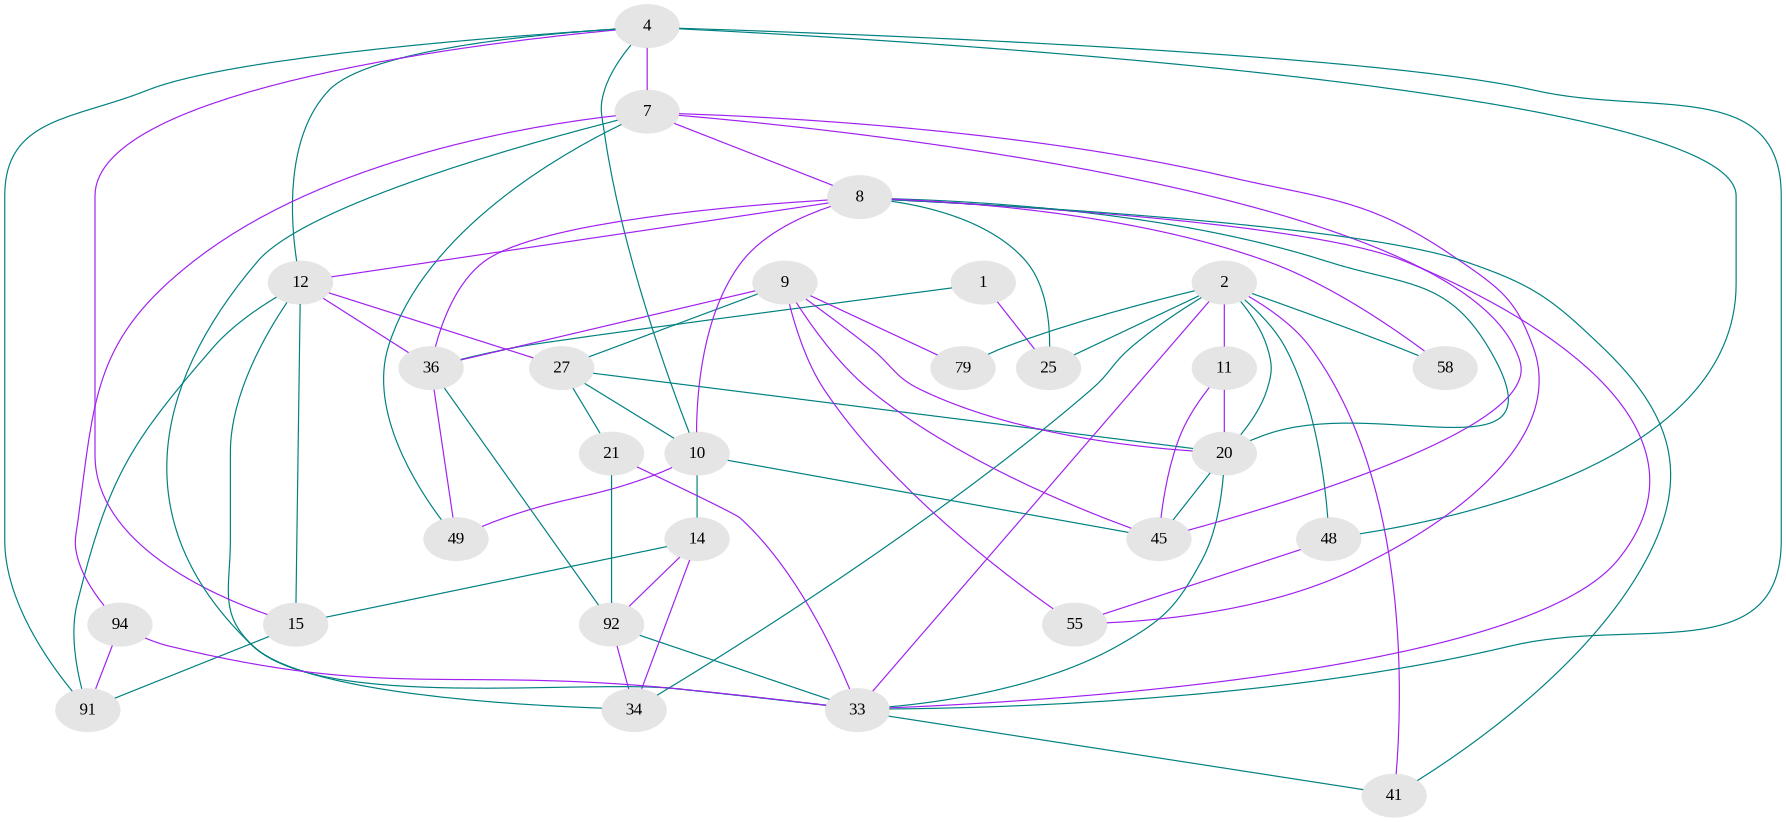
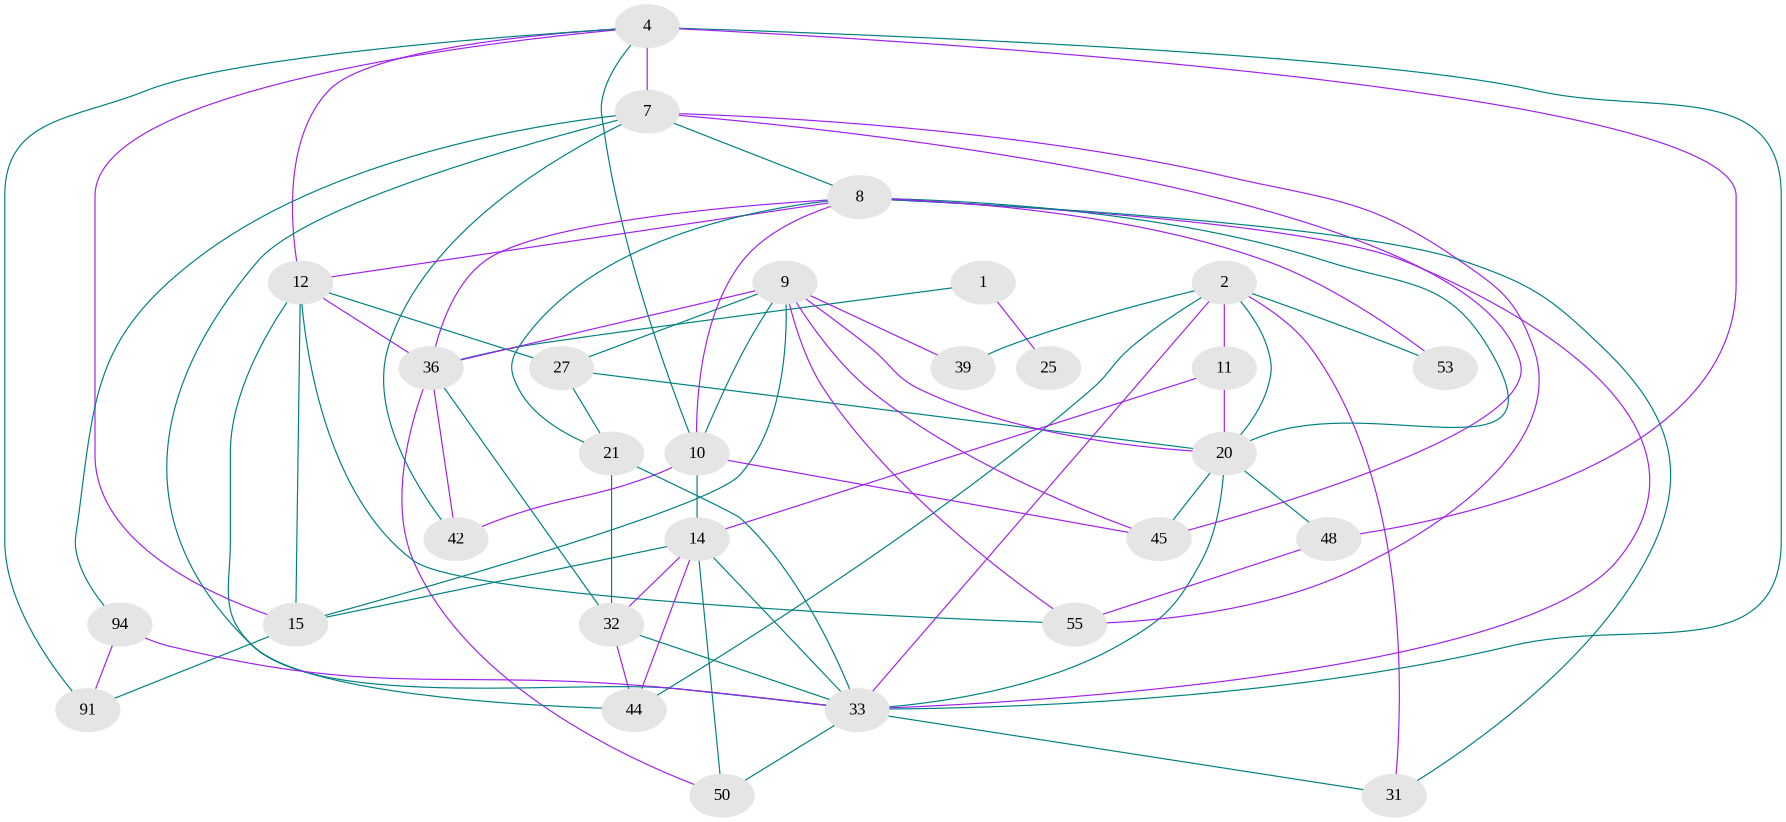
(348, 77) -> (348, 77)
(1504, 107) -> (1504, 107)
(753, 154) -> (753, 154)
(1004, 241) -> (599, 272)
(220, 243) -> (220, 243)
(431, 325) -> (431, 325)
(1136, 325) -> none
(963, 368) -> (963, 368)
(1445, 368) -> (1445, 368)
(1306, 400) -> (1275, 495)
(629, 411) -> (736, 366)
(1179, 439) -> (949, 457)
(124, 467) -> (560, 591)
(928, 496) -> (928, 496)
none -> (622, 526)
(456, 539) -> (456, 539)
(770, 551) -> (770, 551)
(612, 625) -> (612, 625)
none -> (780, 628)
(634, 710) -> (634, 710)
none -> (722, 796)
(1394, 796) -> (1394, 796)
